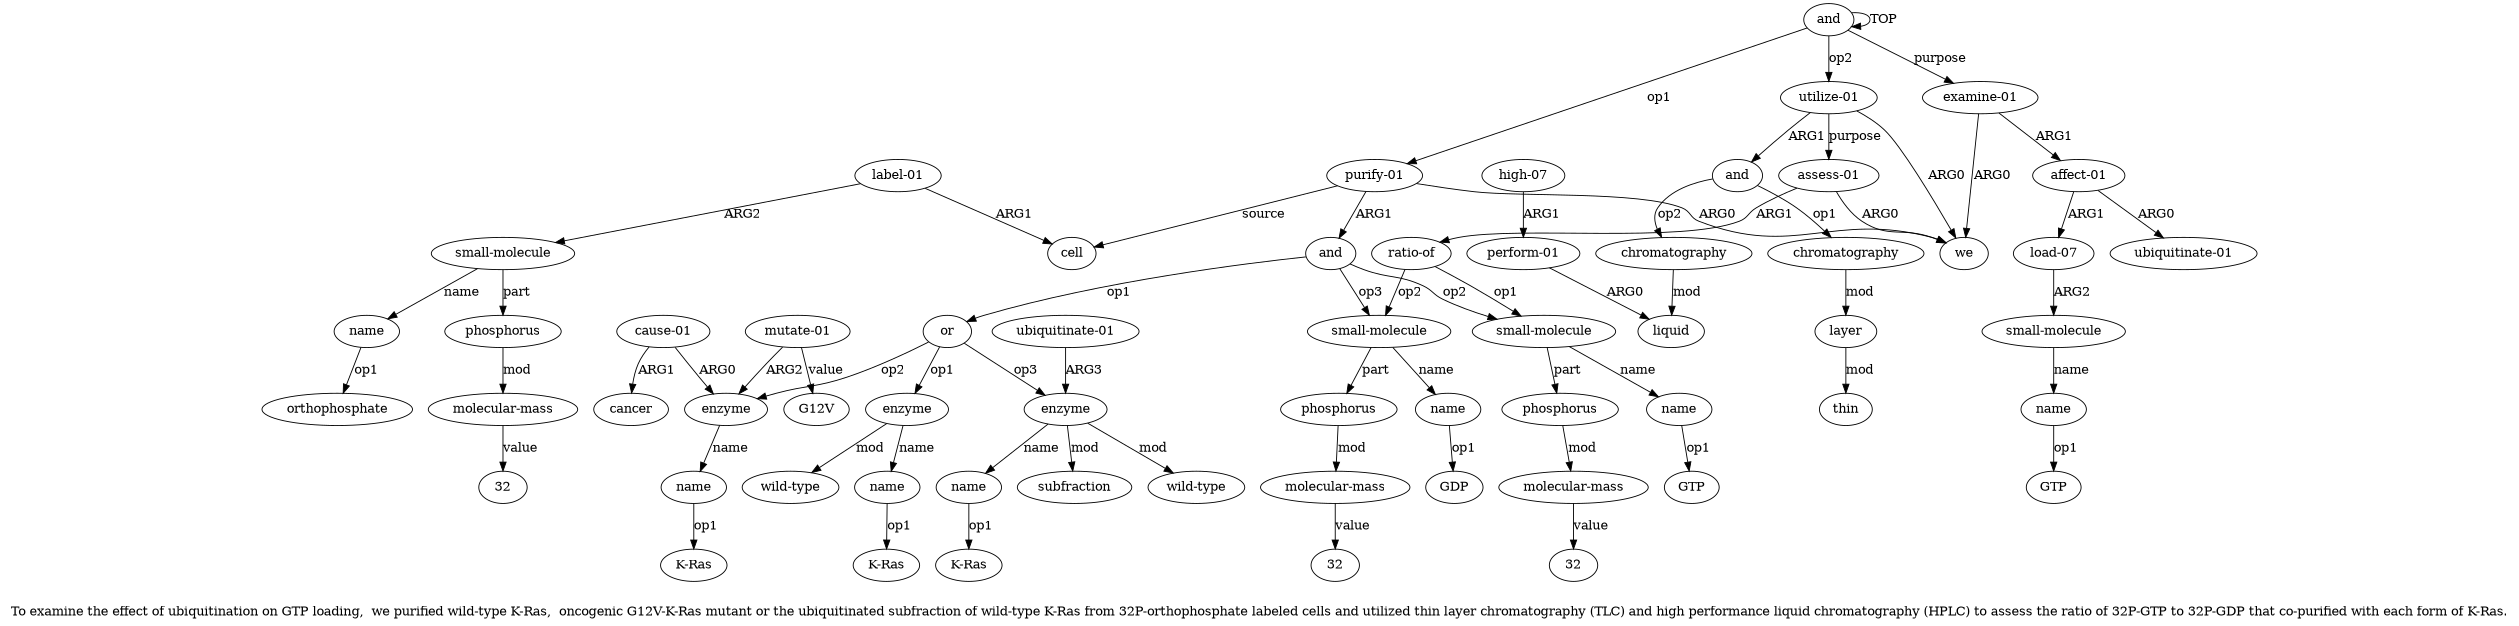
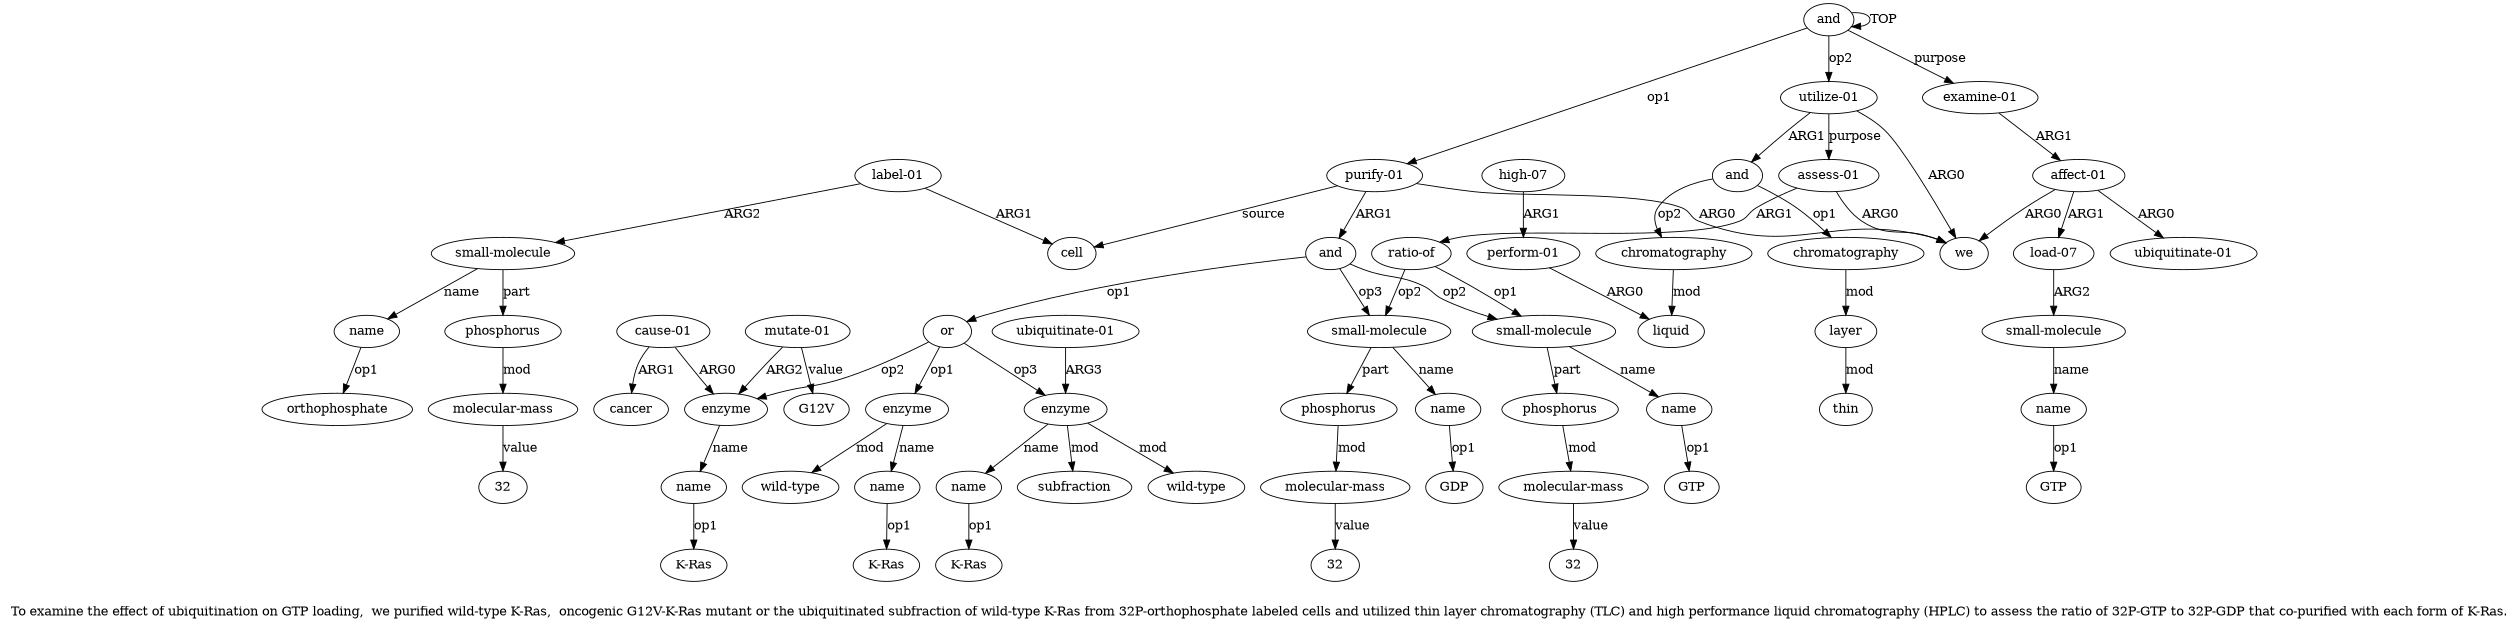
(1973, 171) -> (2020, 211)
